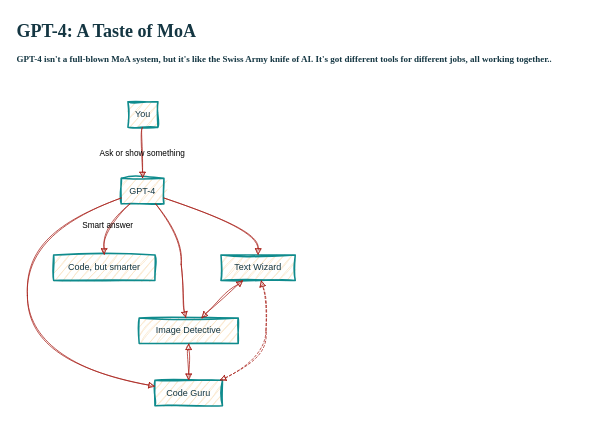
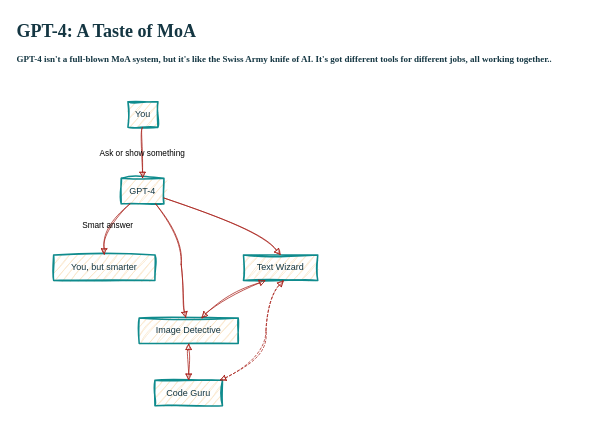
(104, 267) -> (104, 267)
(258, 267) -> (281, 267)
(28, 305) -> none
